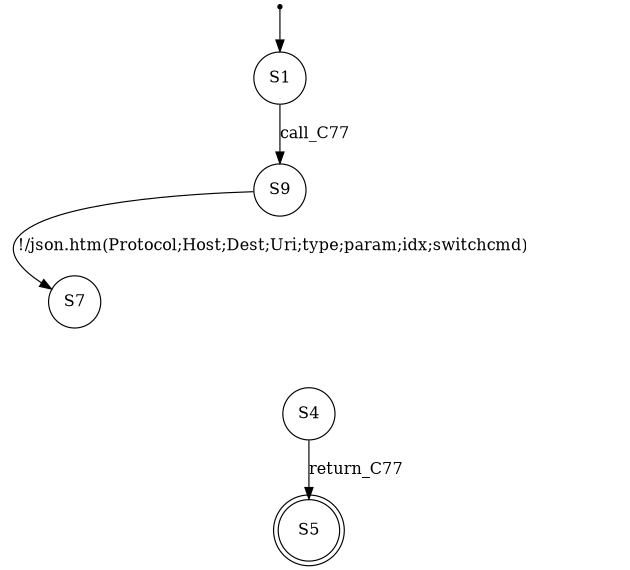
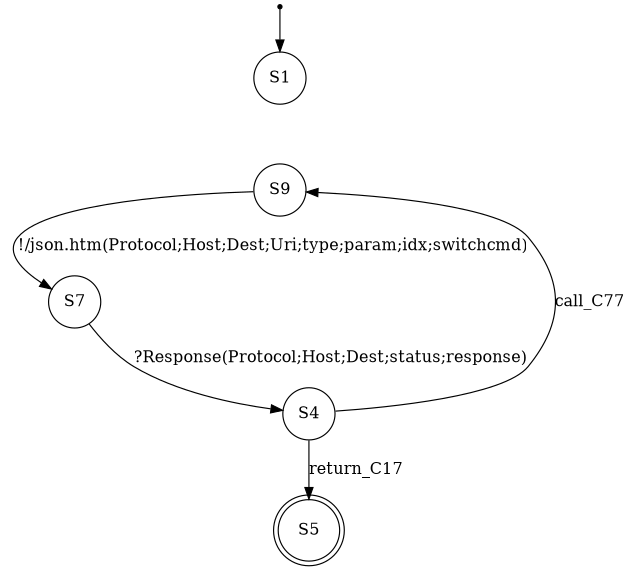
(280, 128) -> (555, 293)
none -> (171, 384)
(356, 470) -> (356, 470)
